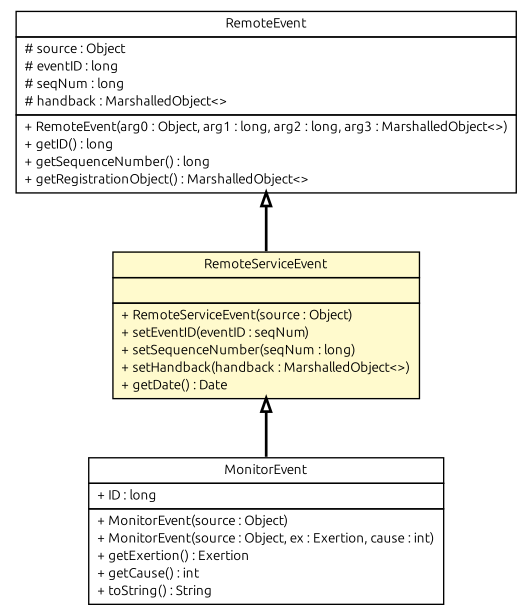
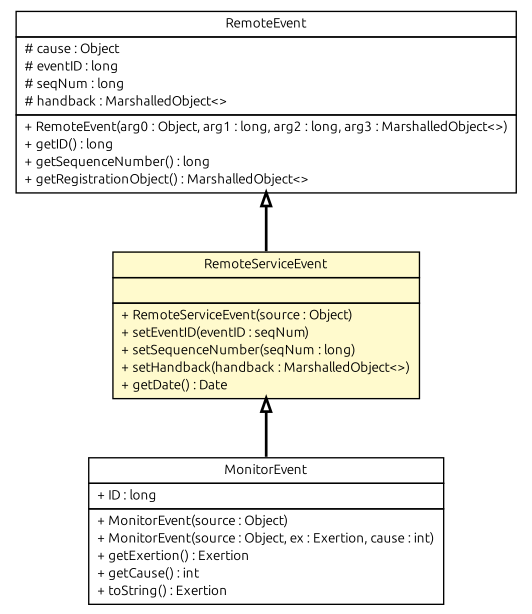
(75, 49) -> (73, 49)
(155, 591) -> (163, 591)
